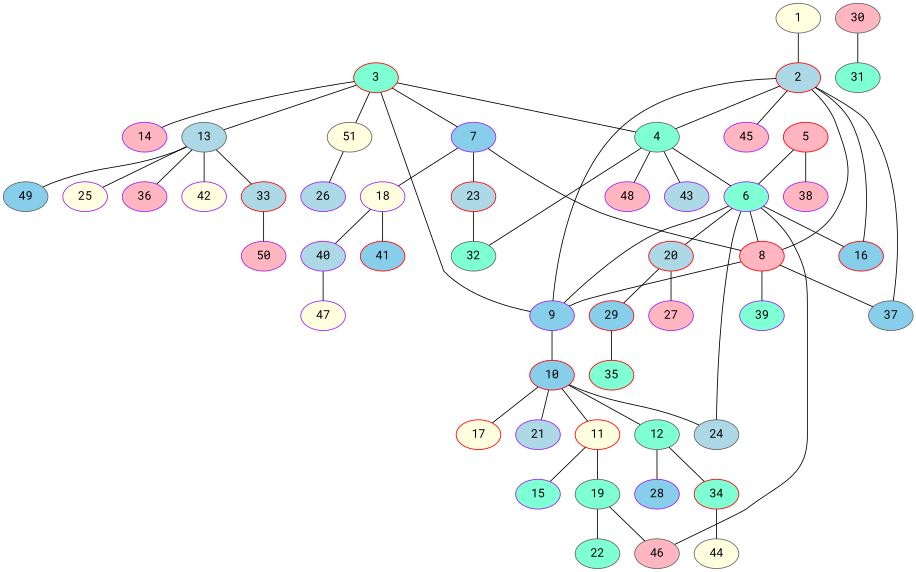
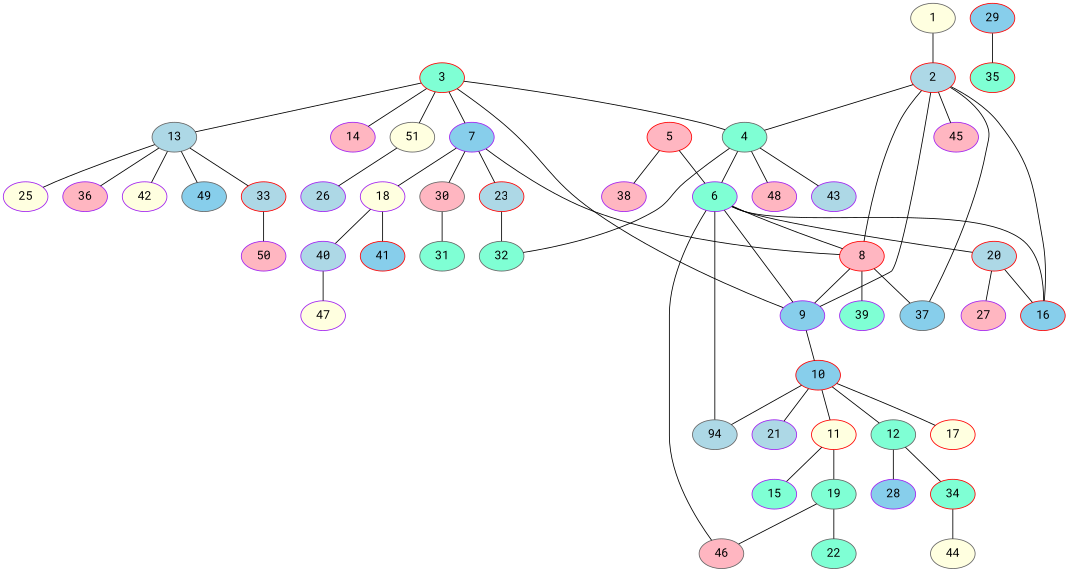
none -> (457, 167)
(634, 293) -> (1019, 286)
(716, 435) -> (715, 435)
